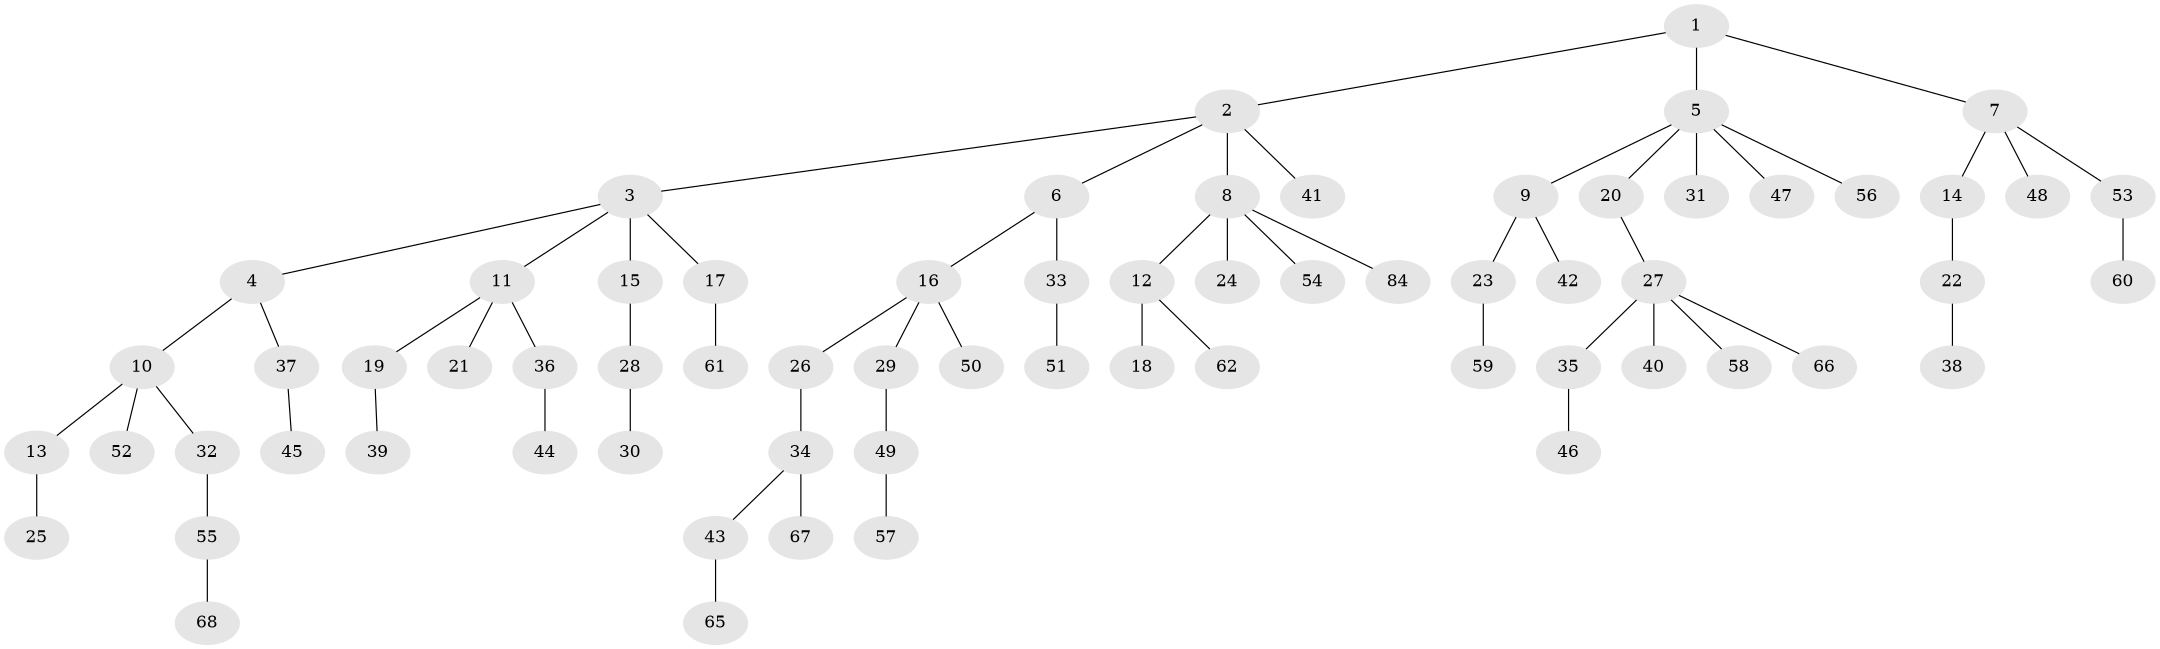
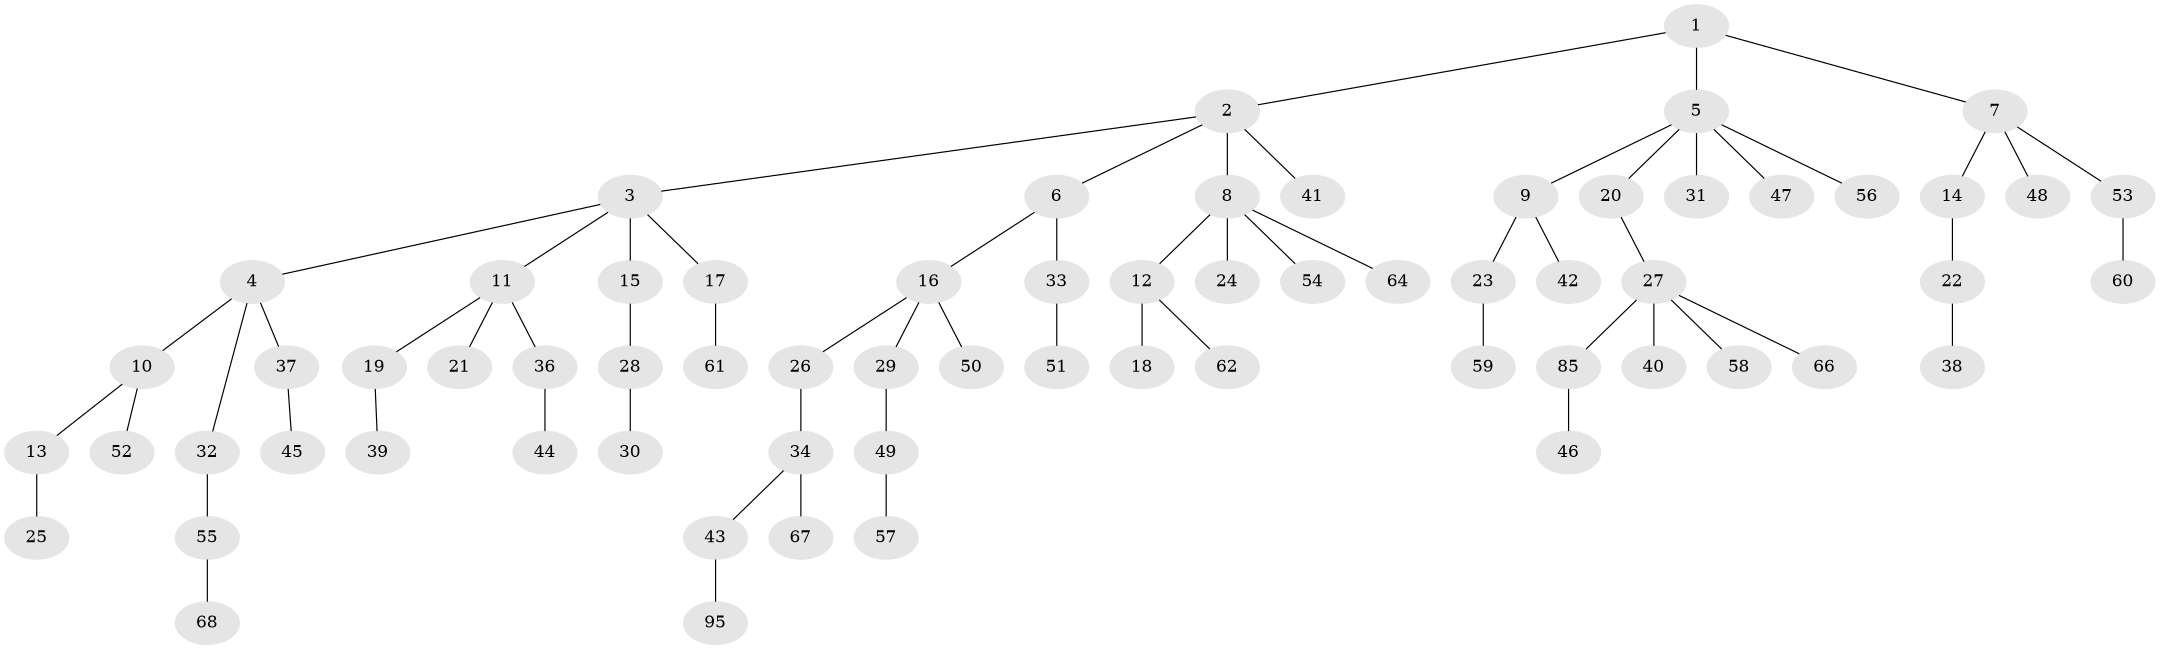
(1398, 282) -> (1398, 282)
(1569, 367) -> (1569, 367)
(175, 410) -> (230, 367)
(716, 623) -> (716, 623)
